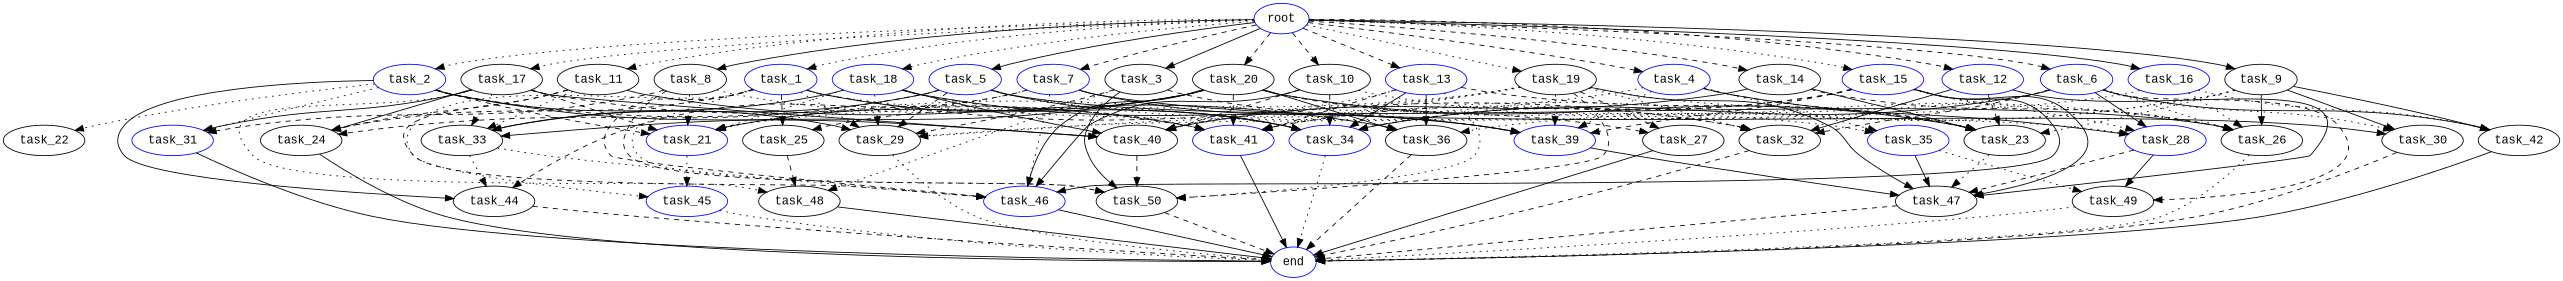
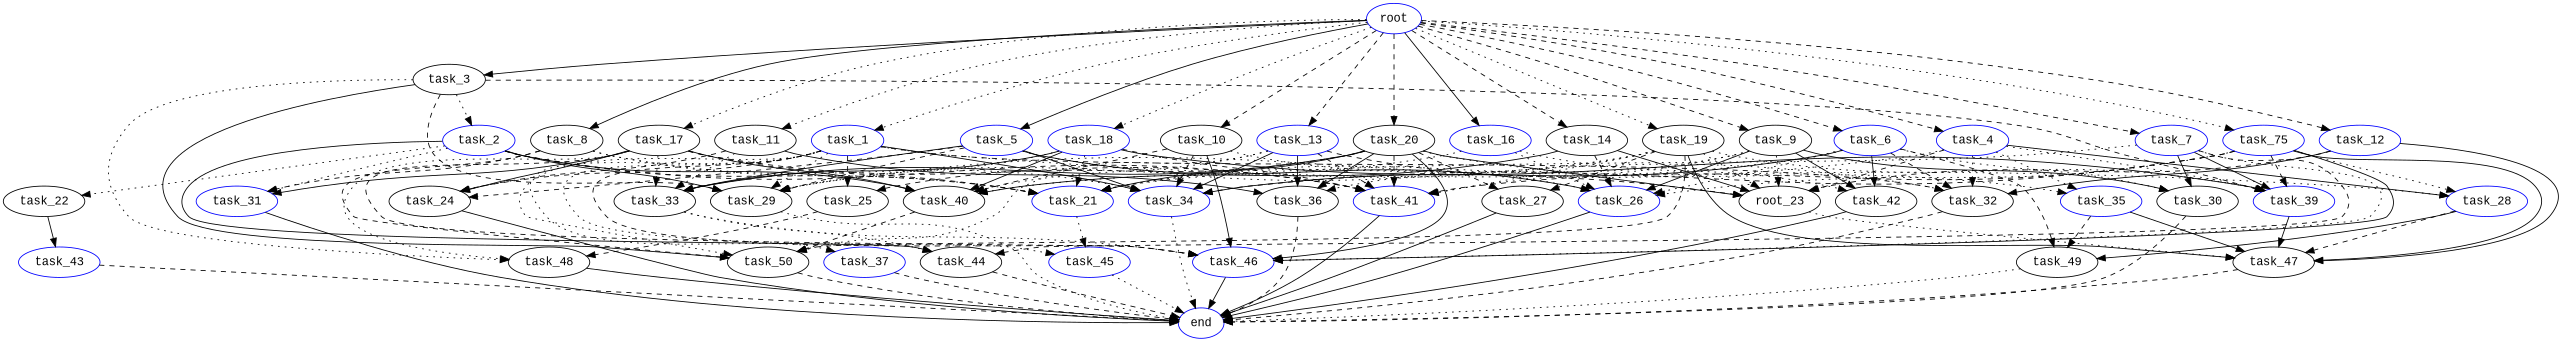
(1814, 33) -> (1580, 74)
(828, 34) -> (462, 106)
(1883, 80) -> (2264, 140)
(2117, 107) -> none
(1665, 108) -> (1973, 167)
(2005, 140) -> (1780, 201)
(2262, 140) -> (1619, 201)
(2013, 172) -> (2082, 228)
(767, 185) -> (384, 217)
(1798, 247) -> (1412, 269)
none -> (59, 262)
none -> (865, 262)
